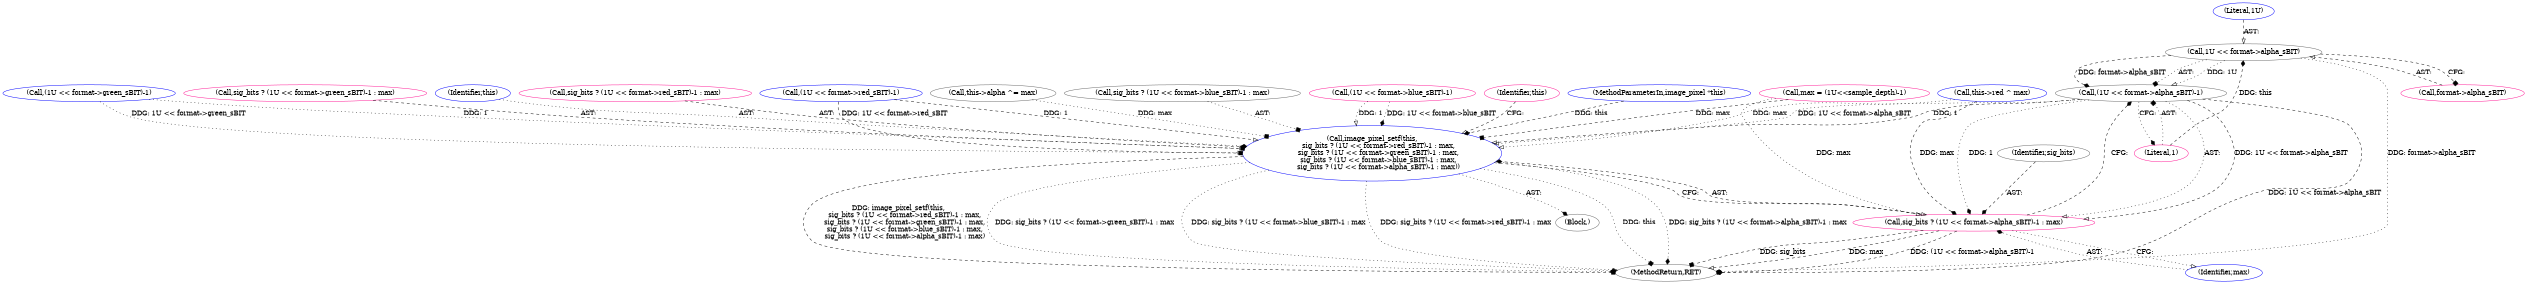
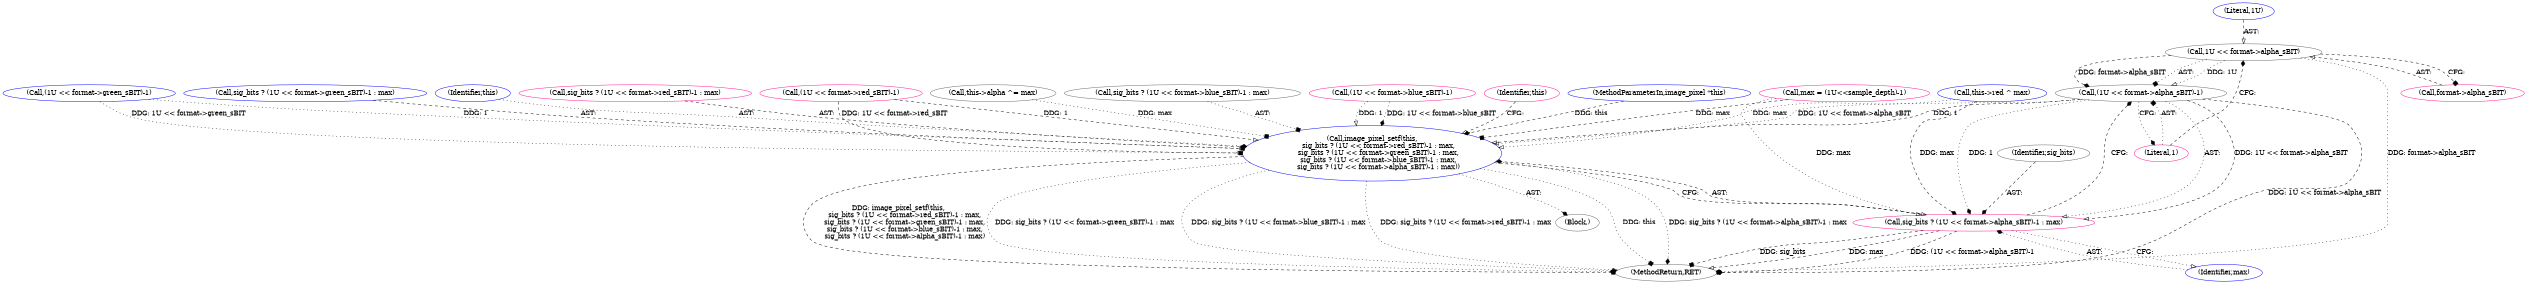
(305, 93) -> (305, 93)
(841, 93) -> (841, 93)
(2255, 93) -> (2249, 93)
